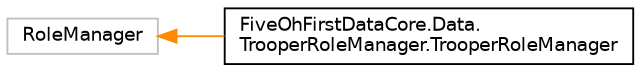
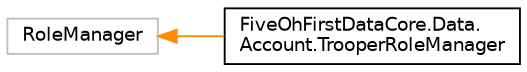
(429, 36) -> (372, 36)
